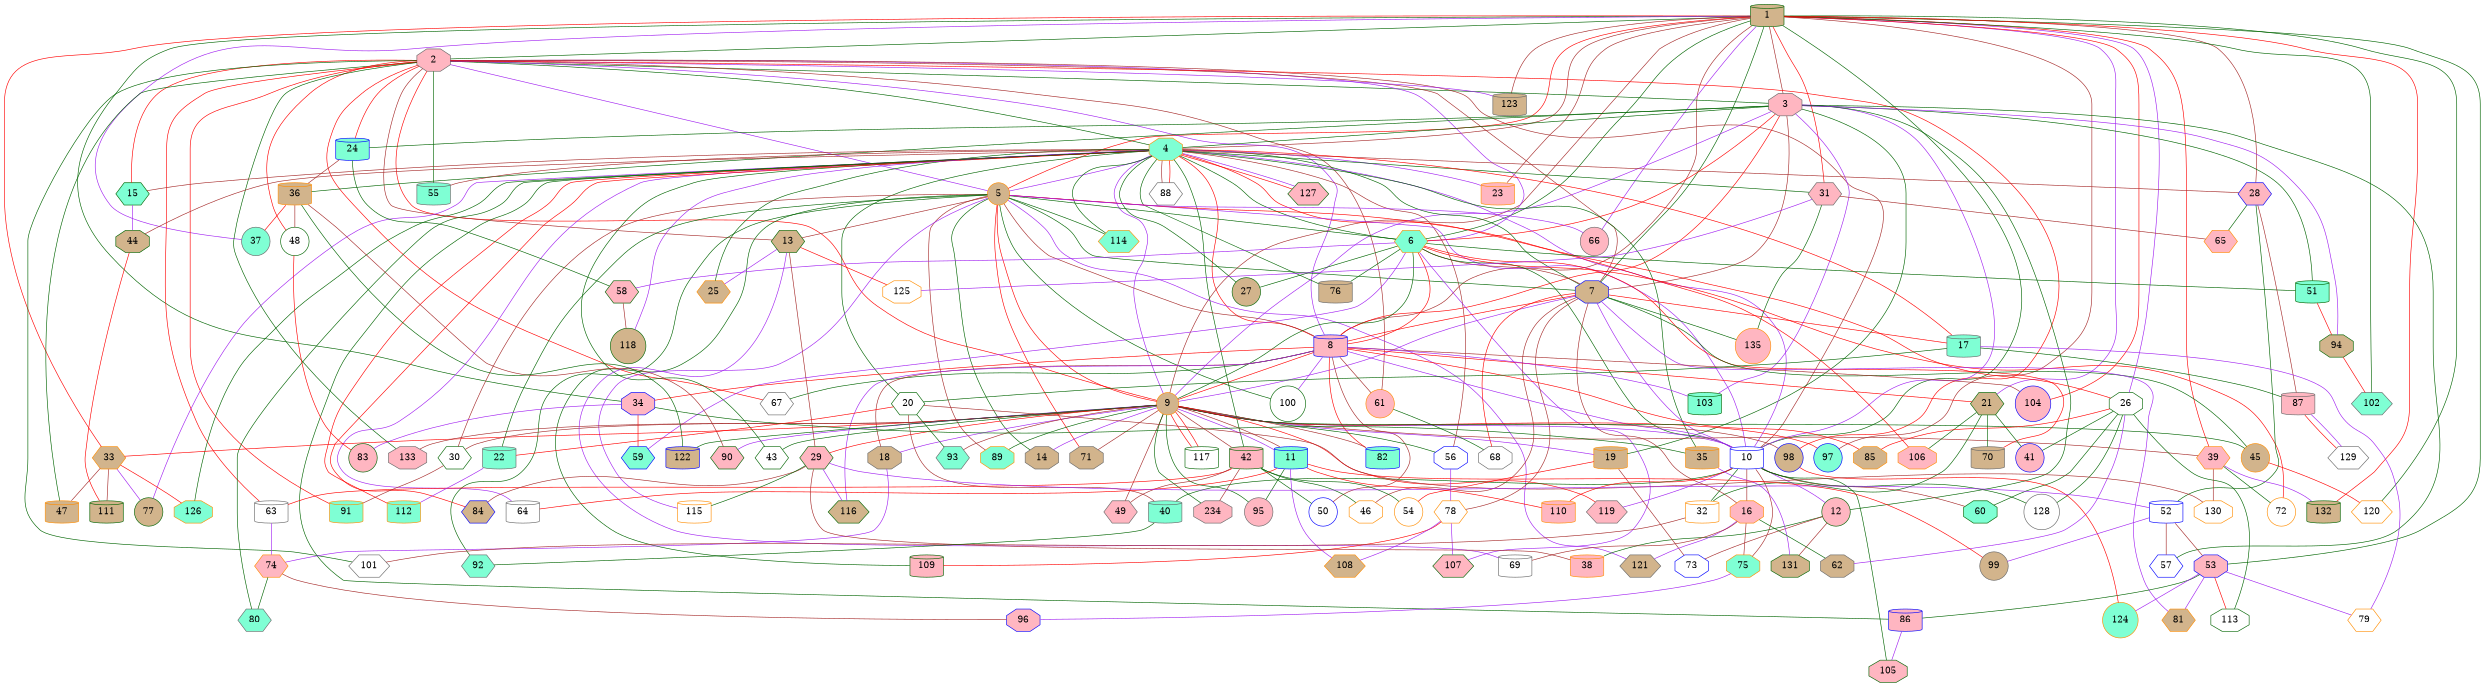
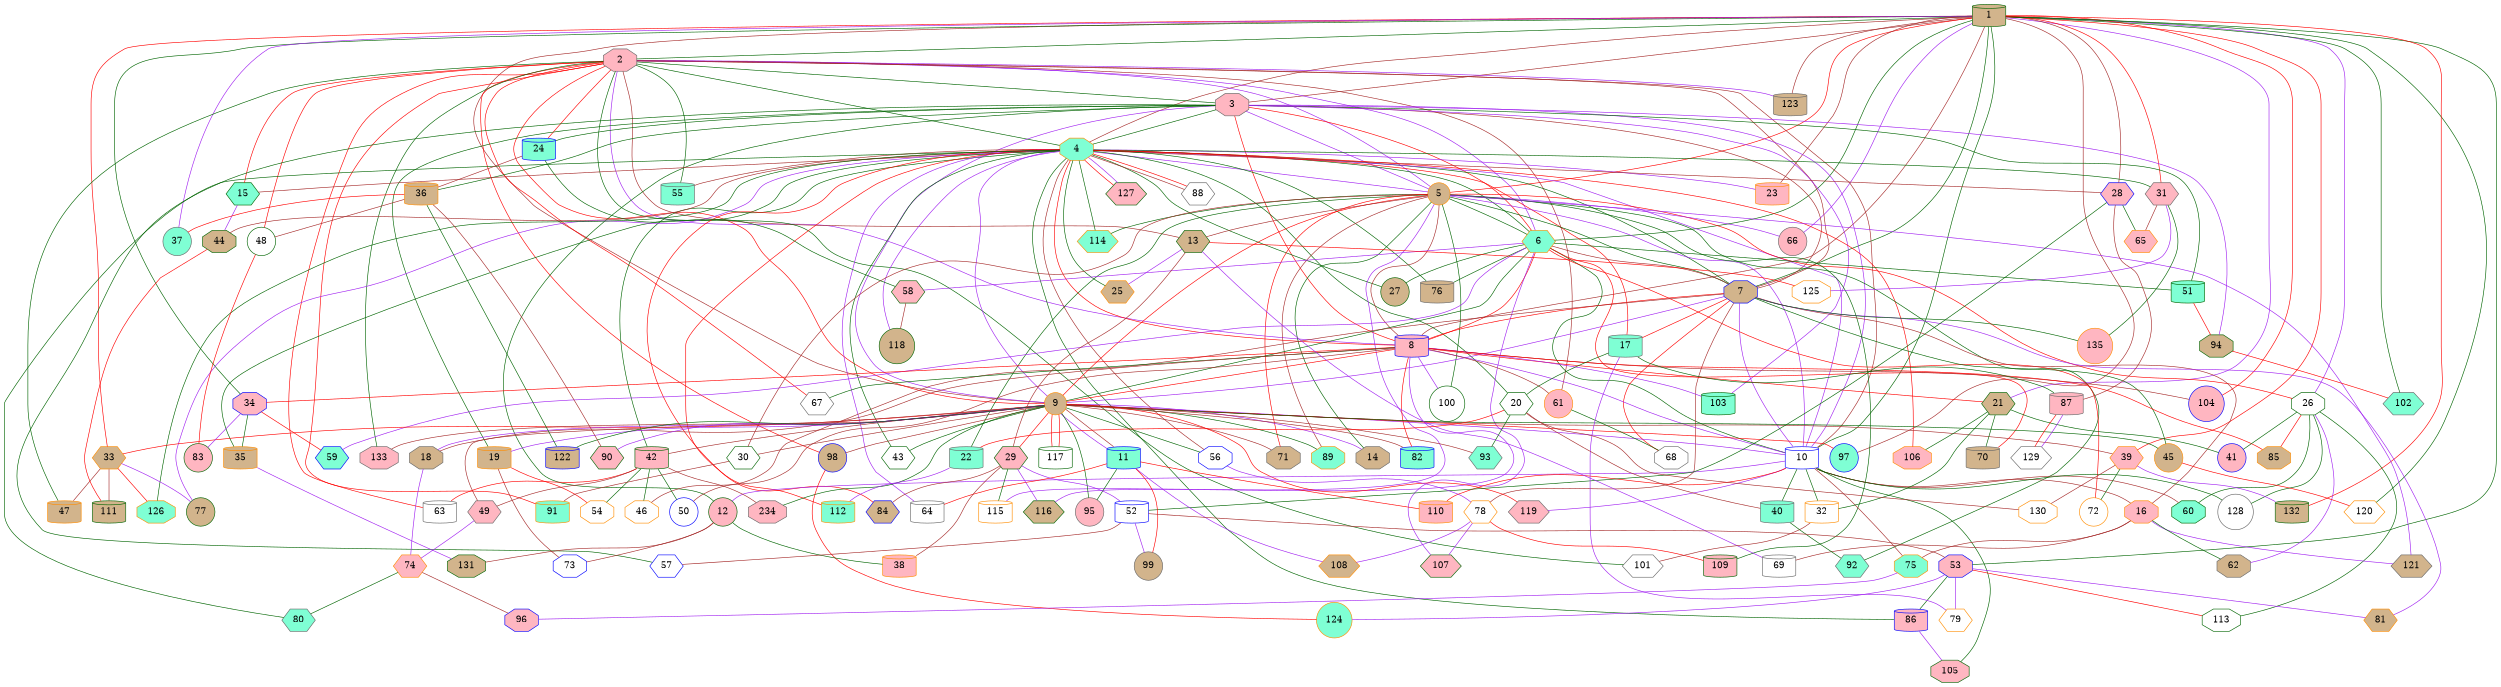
none -> (1333, 148)
(1409, 512) -> (597, 512)
(271, 539) -> (448, 540)
